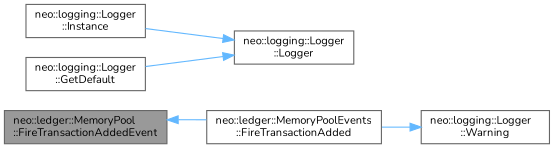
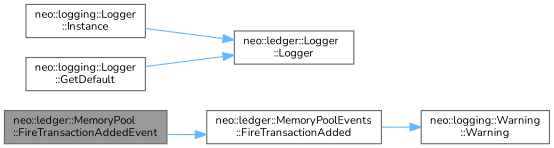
(294, 48) -> (294, 48)
(192, 120) -> (181, 135)
(485, 127) -> (485, 127)
